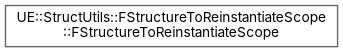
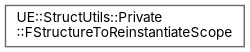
(172, 26) -> (125, 26)
